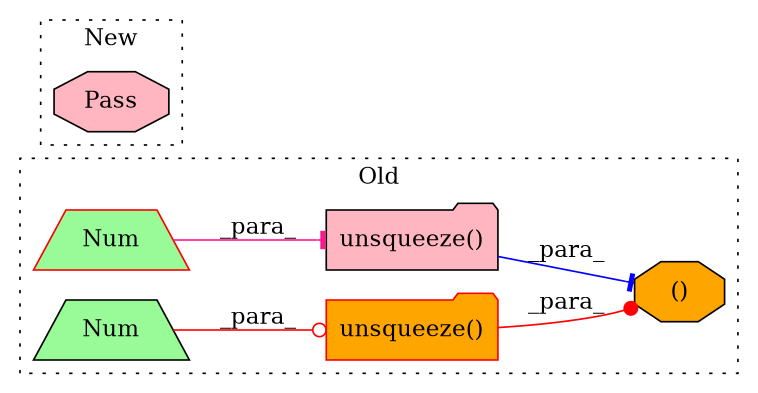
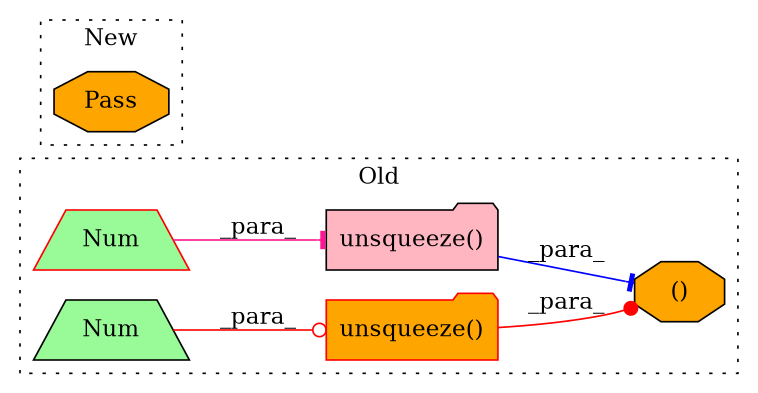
(111, 102) -> (111, 102)
